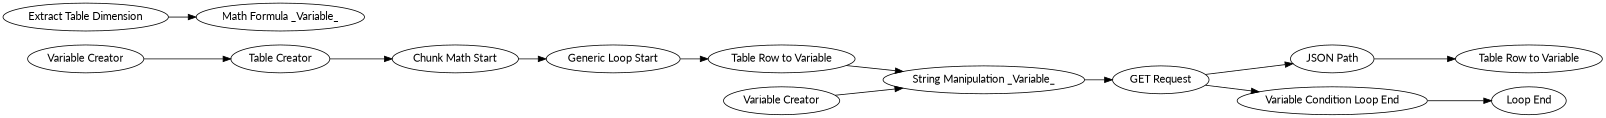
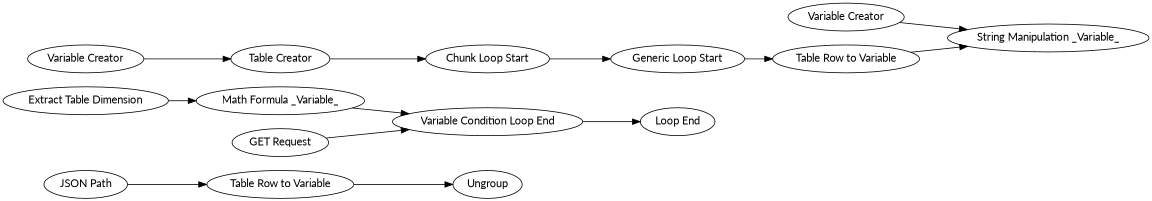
(455, 59) -> (488, 59)
(1245, 70) -> none
(1094, 80) -> none
none -> (377, 110)
none -> (488, 184)
